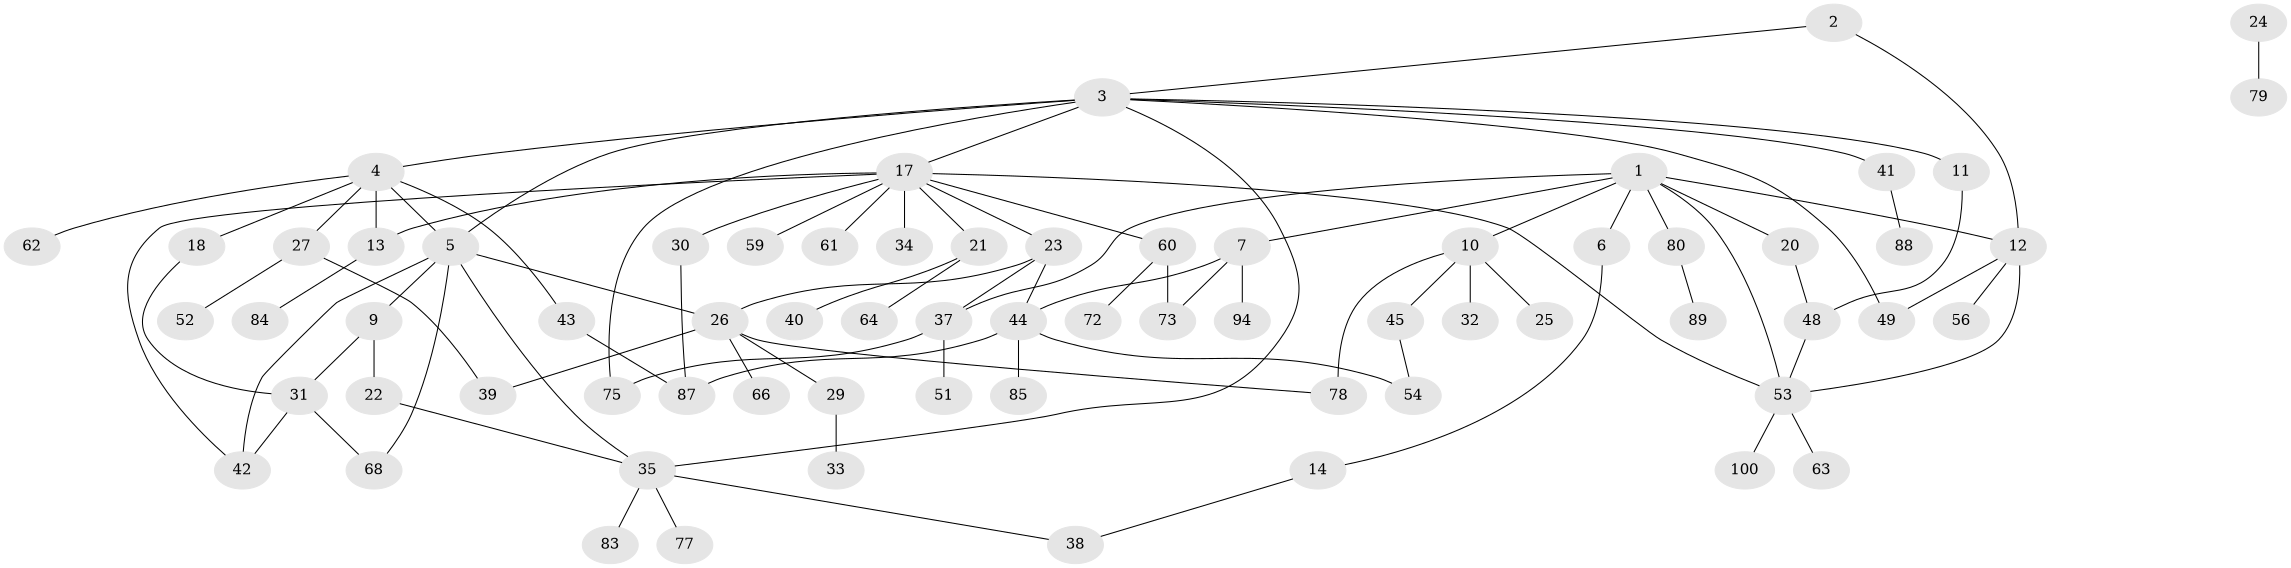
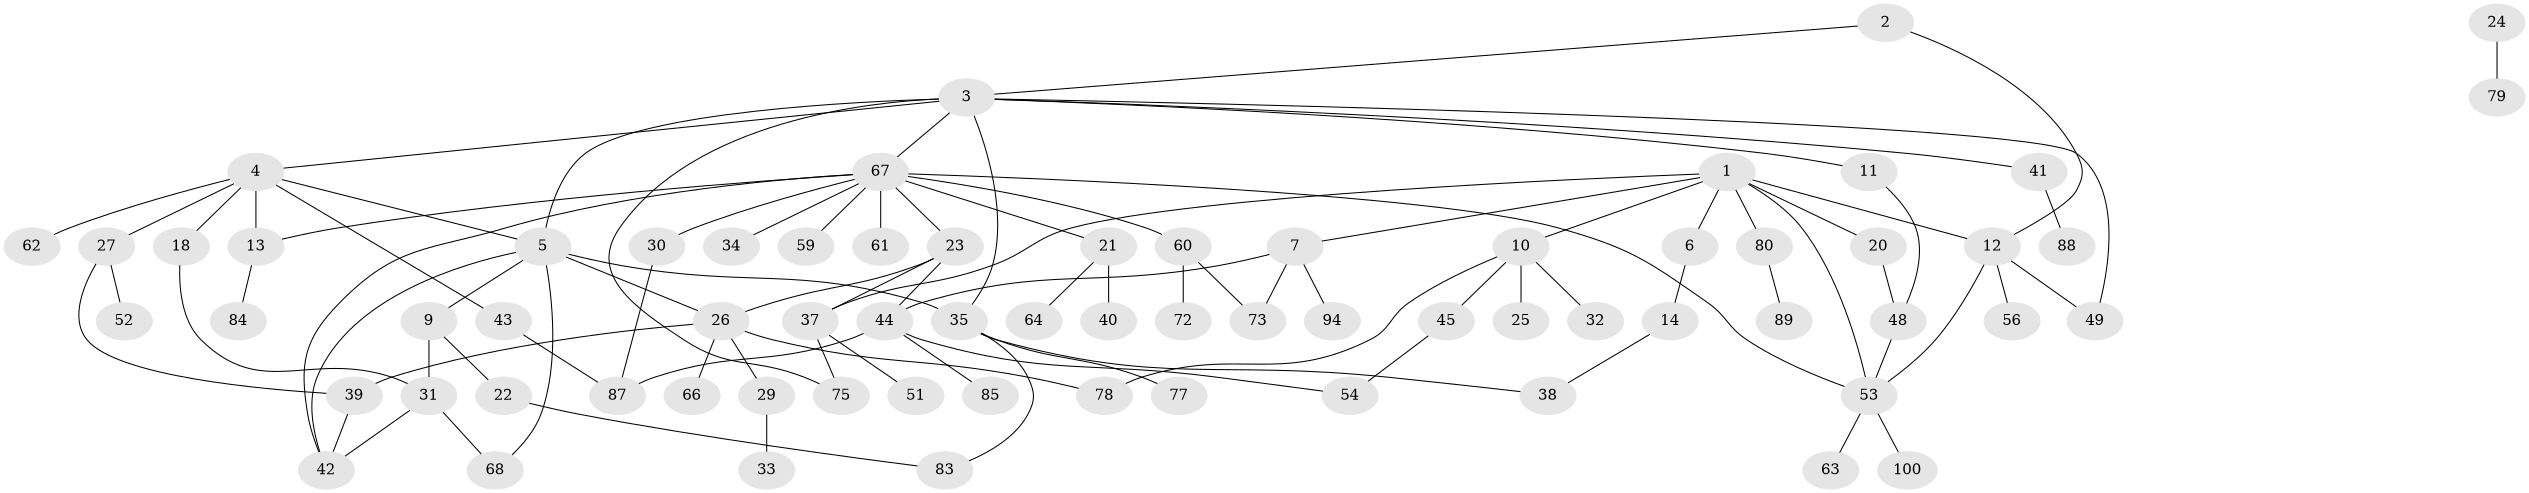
(905, 172) -> (881, 172)
none -> (340, 433)
(511, 433) -> (723, 439)
